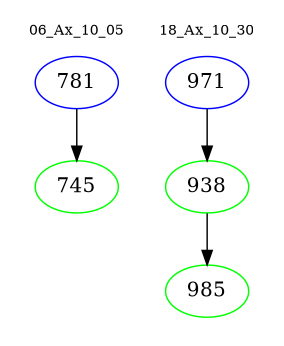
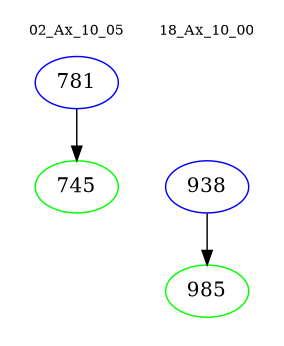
(77, 31) -> (77, 31)
(207, 31) -> (207, 31)
(207, 83) -> none
(207, 187) -> (207, 187)
